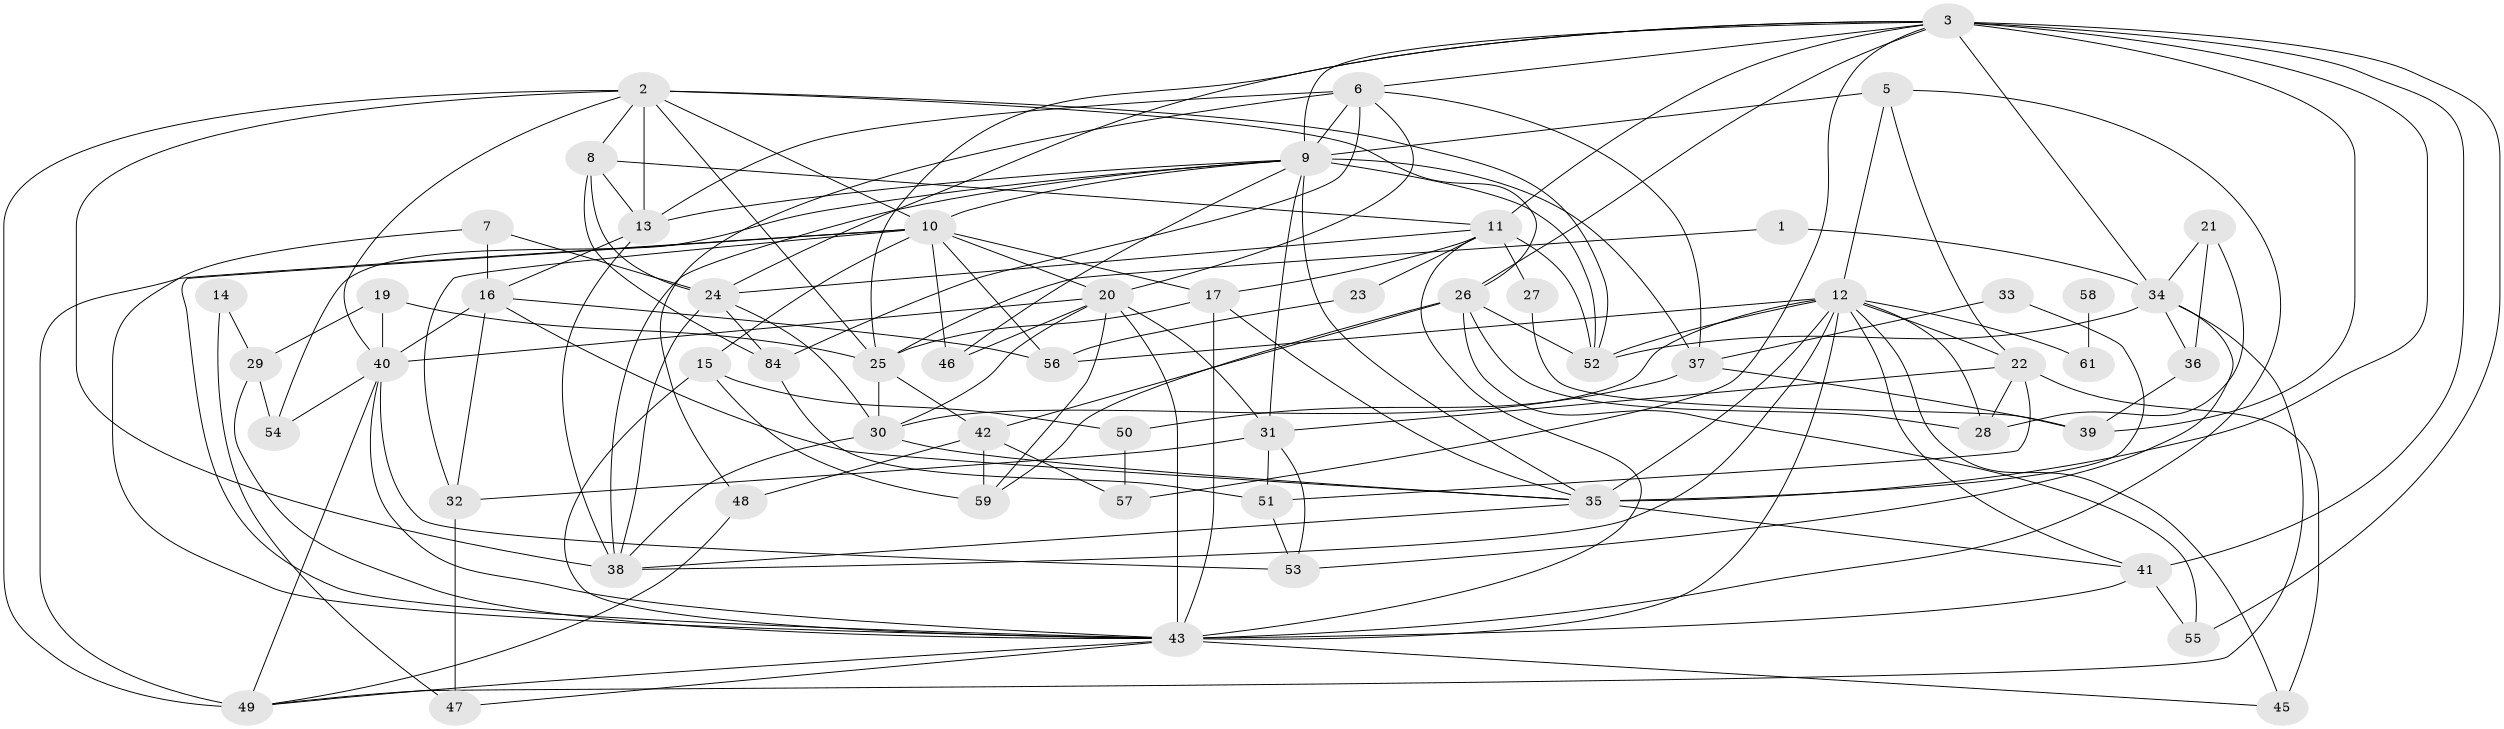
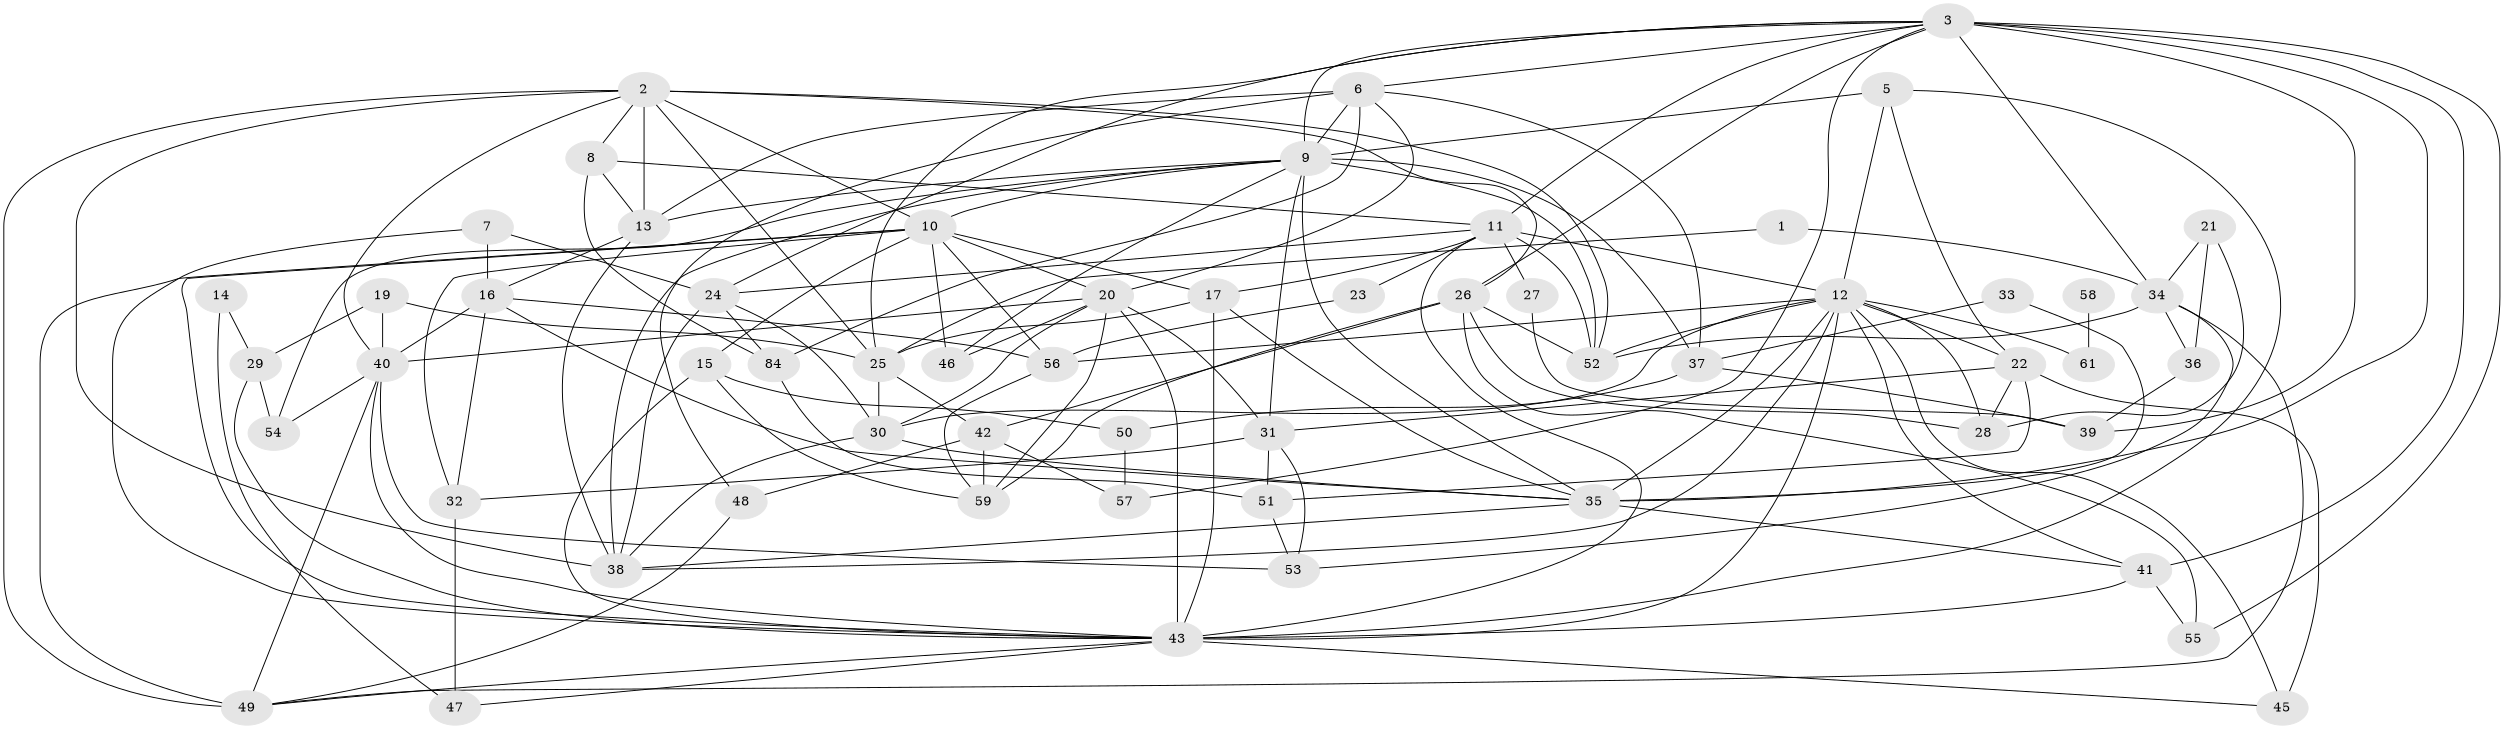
none -> (1668, 261)
(630, 263) -> none
none -> (969, 403)
